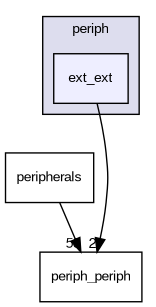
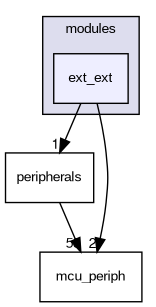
(91, 30) -> (91, 30)
none -> (73, 123)
(91, 277) -> (91, 277)
